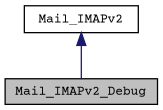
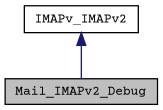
(81, 19) -> (81, 19)
